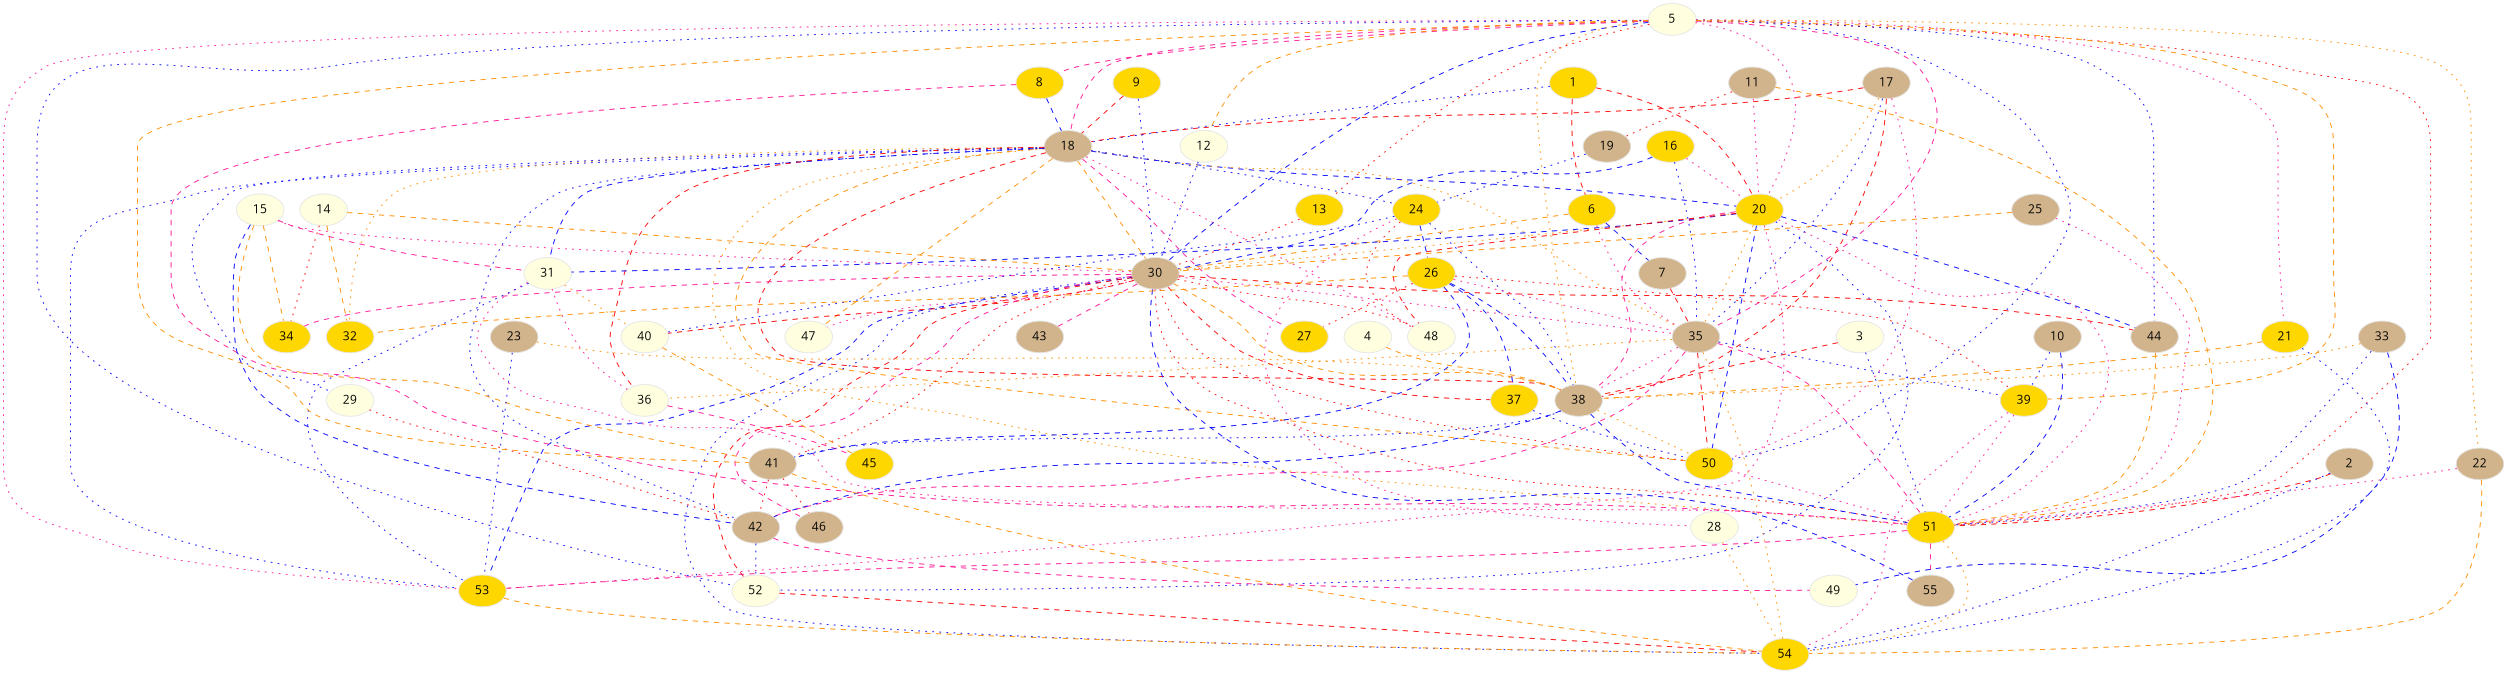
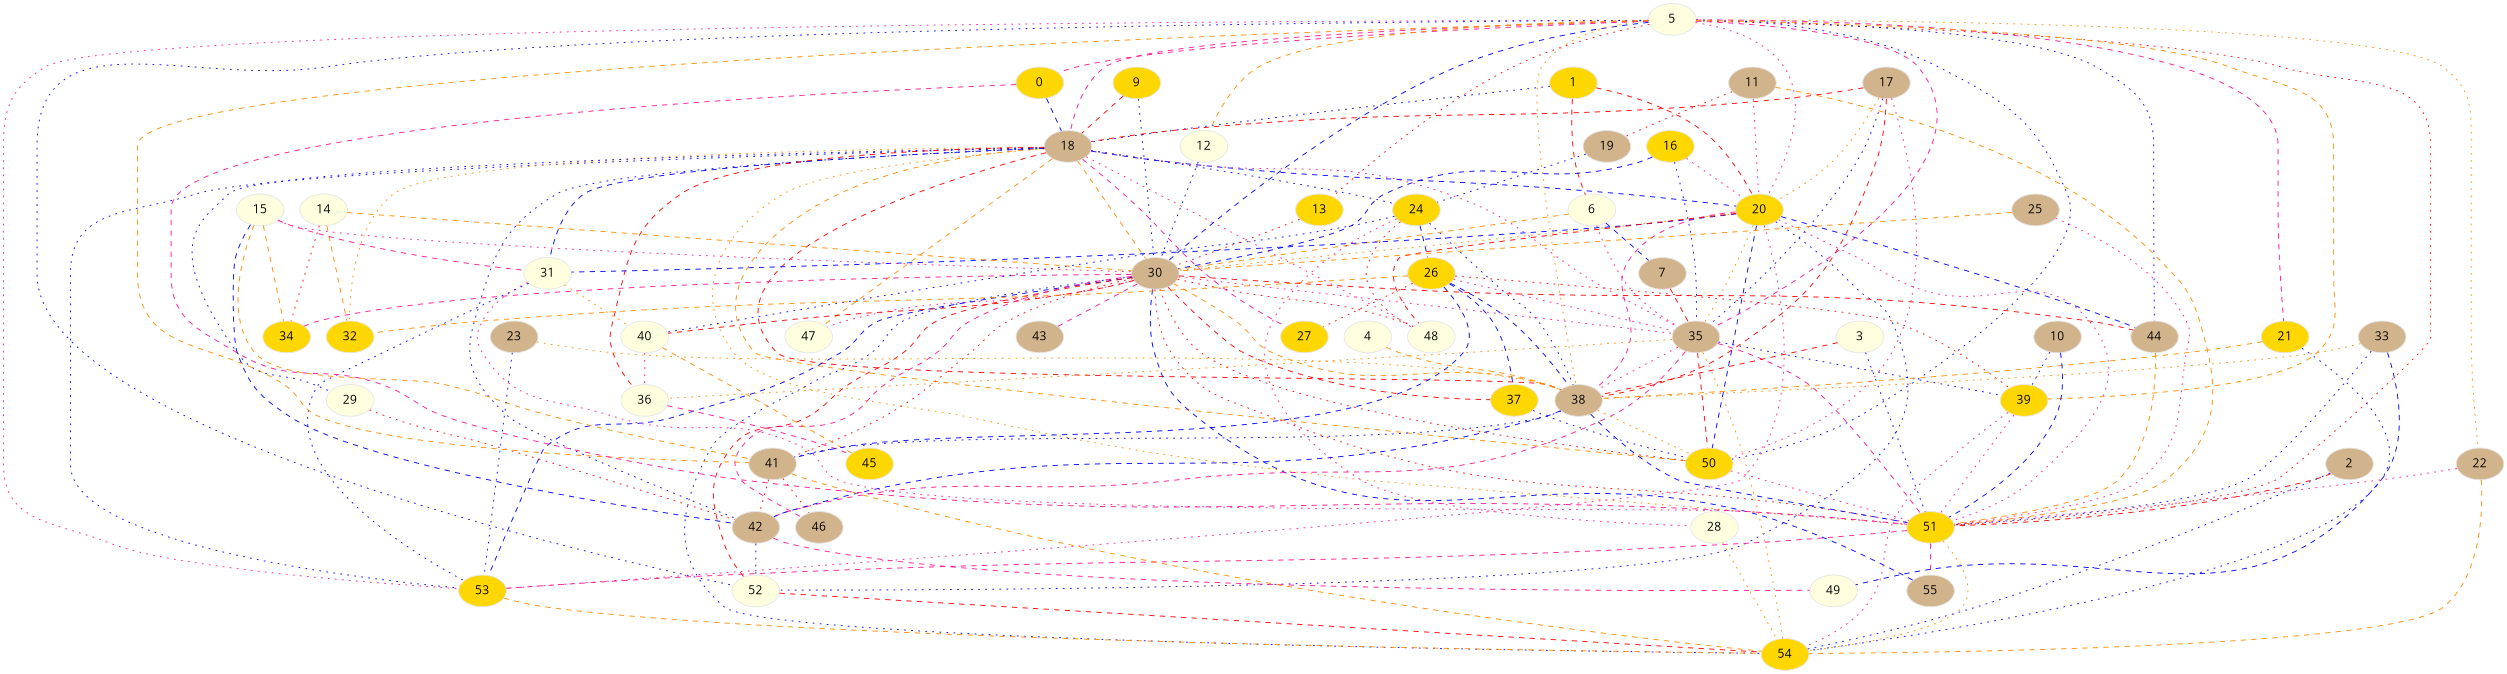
(2092, 47) -> (2092, 47)
(1040, 83) -> (1040, 83)
(1433, 189) -> (1433, 189)
(1592, 210) -> (1592, 210)
(576, 342) -> (645, 369)
